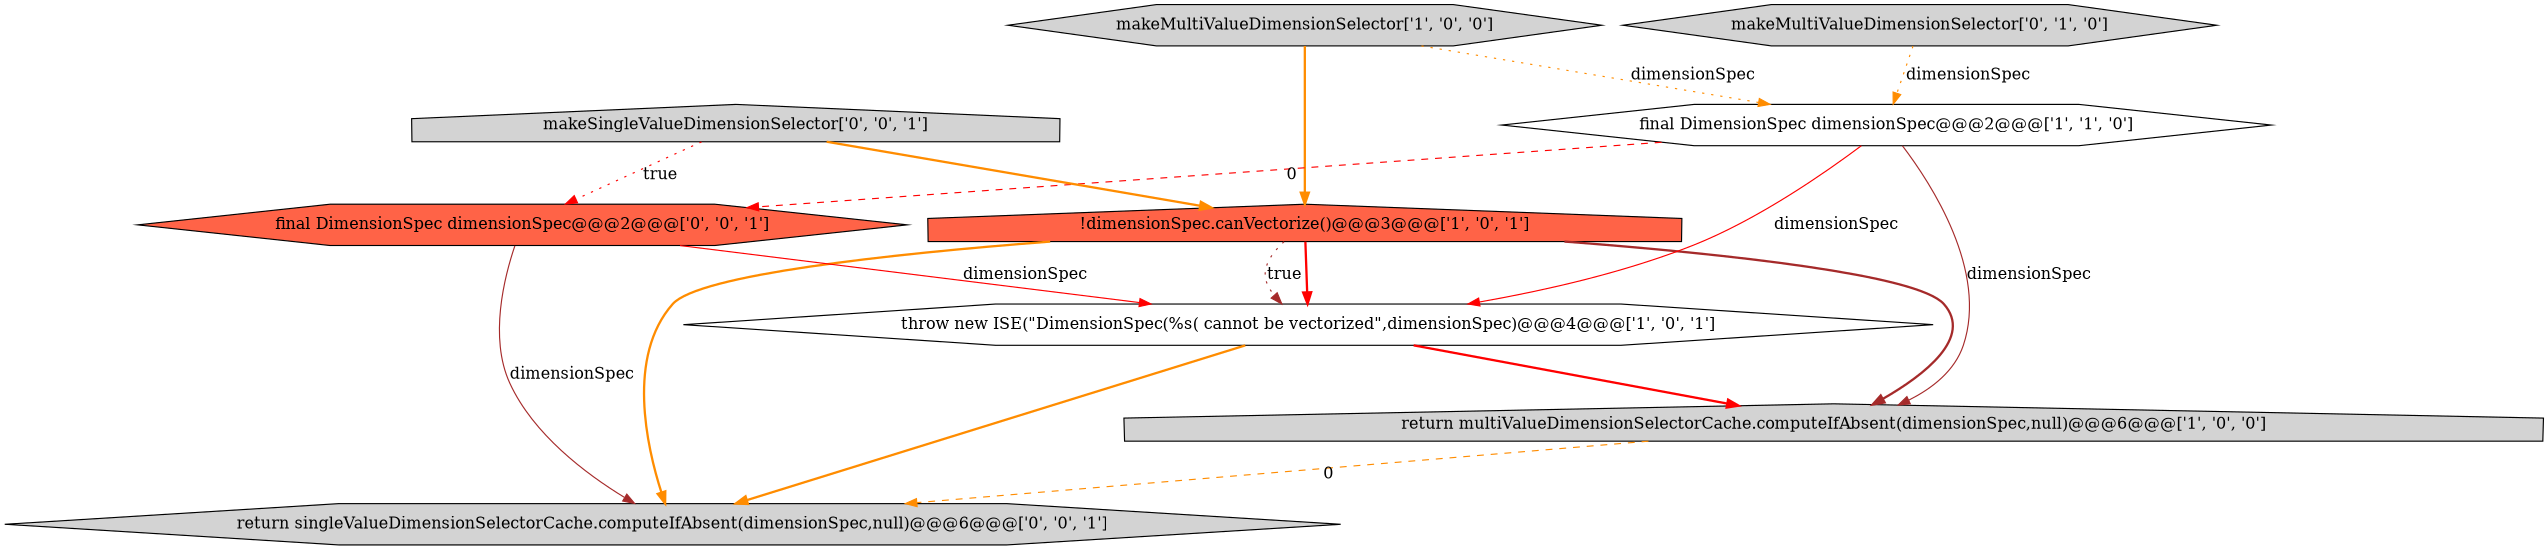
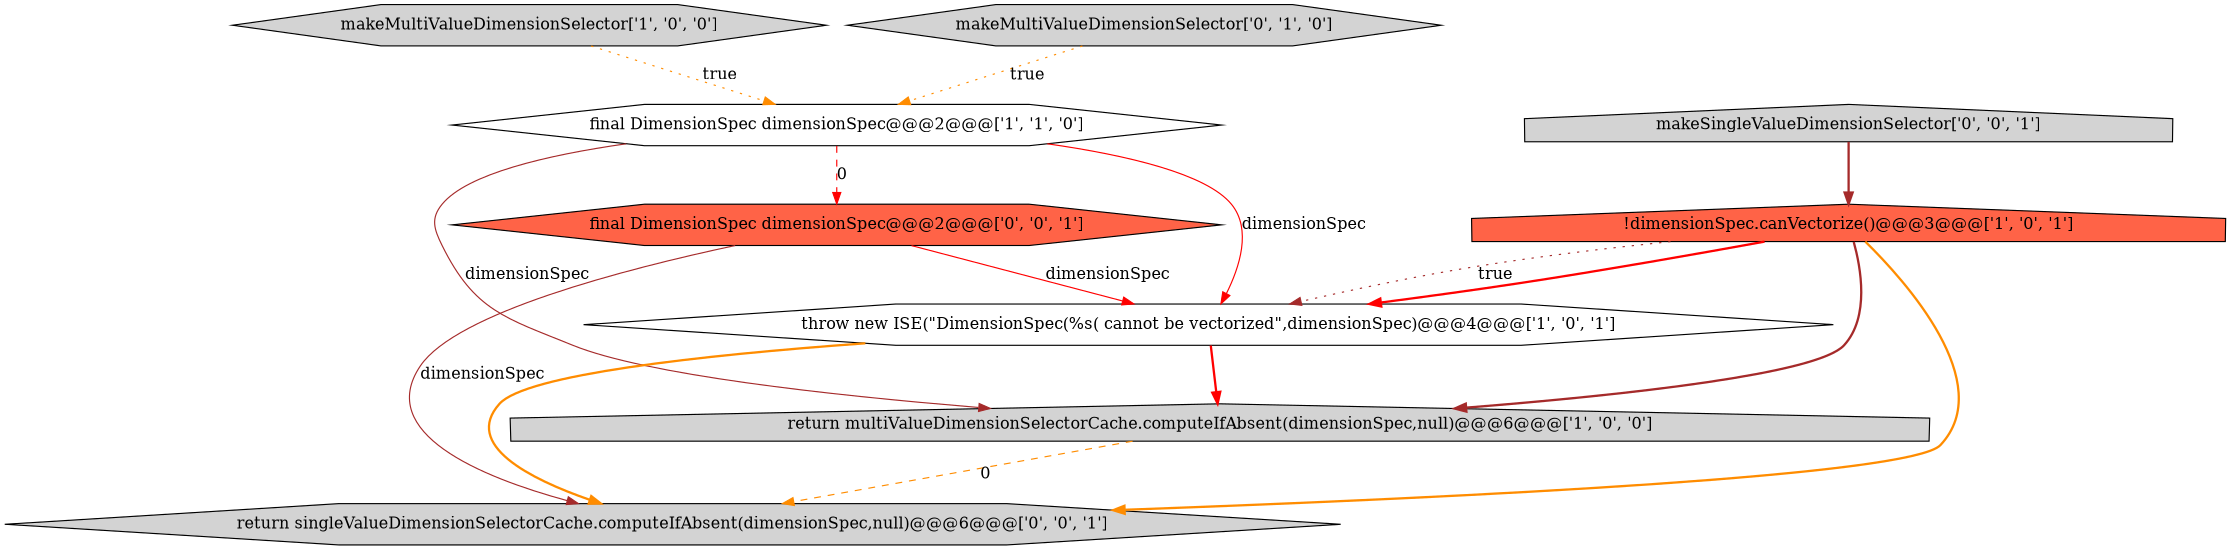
(1693, 75) -> (720, 75)
(1969, 75) -> (1028, 75)
(1305, 119) -> none
(639, 170) -> none
(1013, 174) -> (1849, 167)
